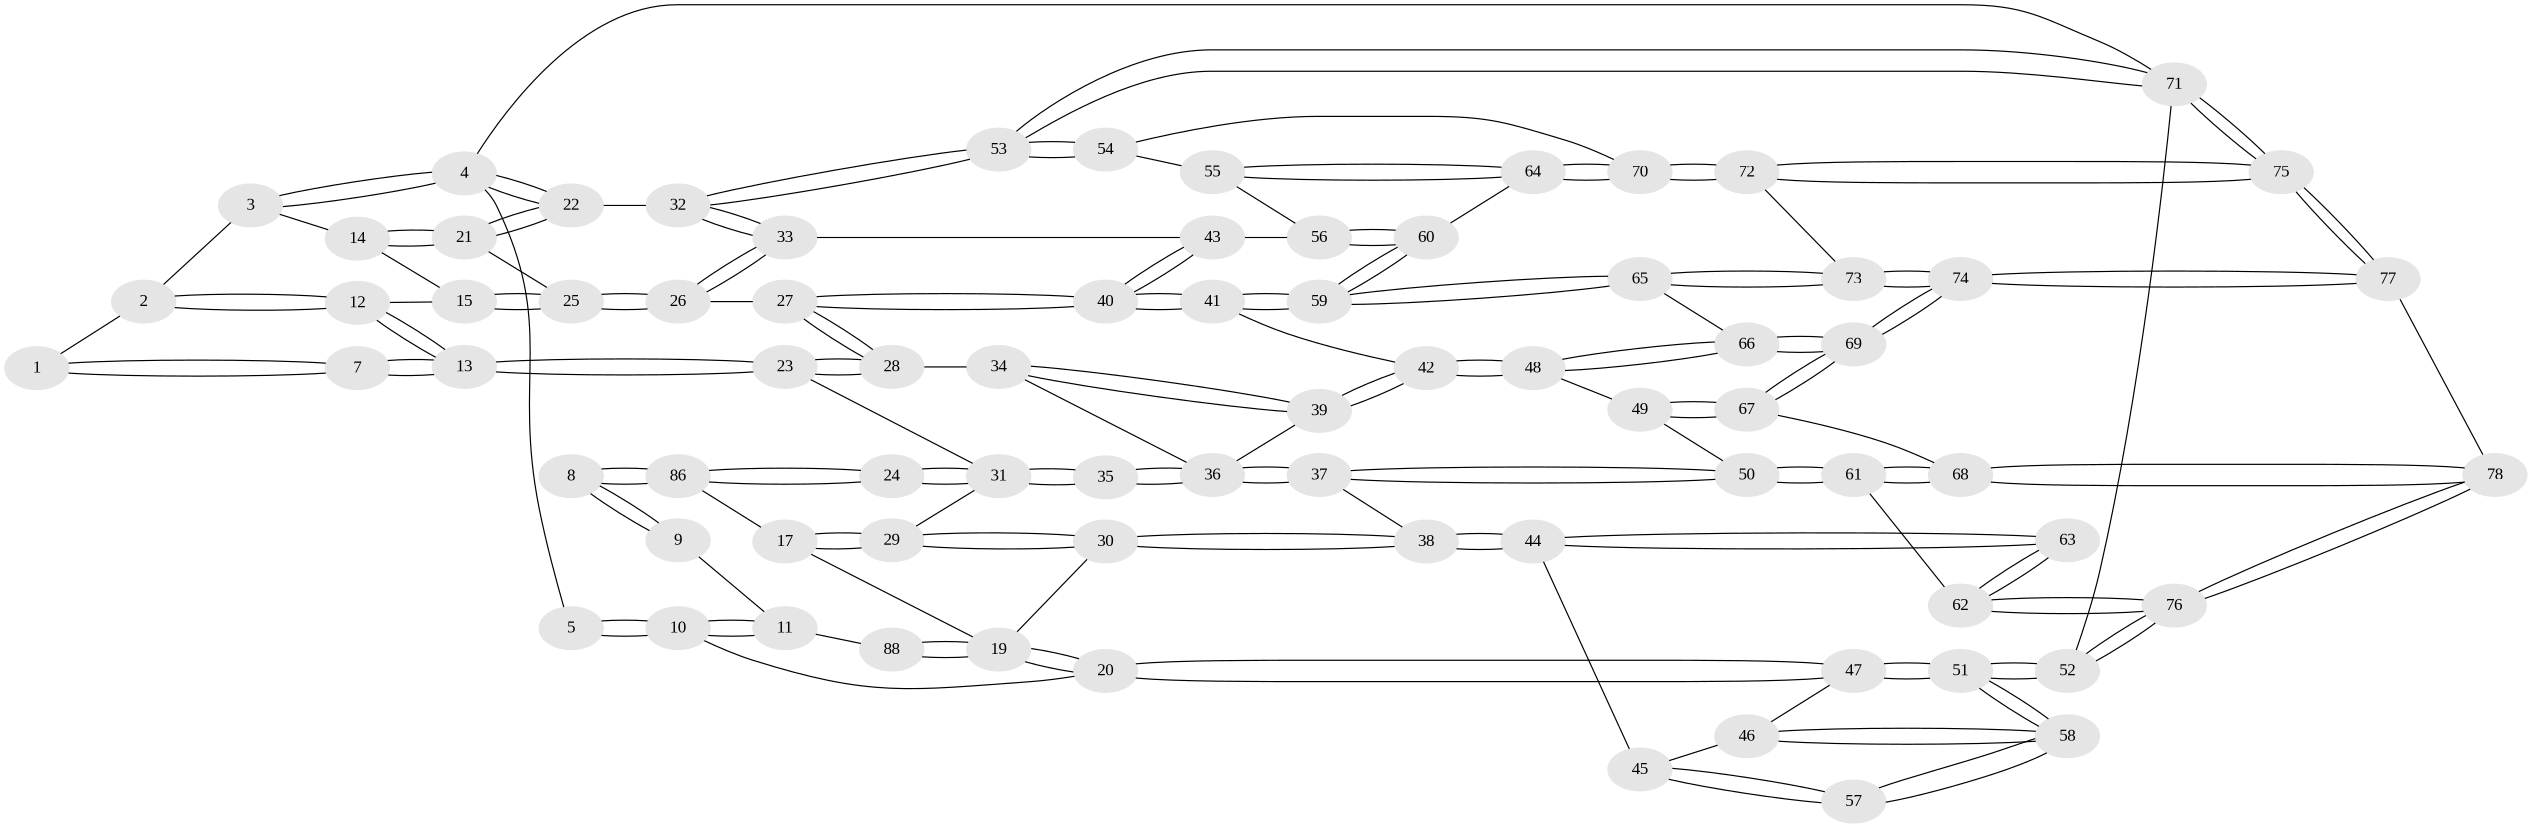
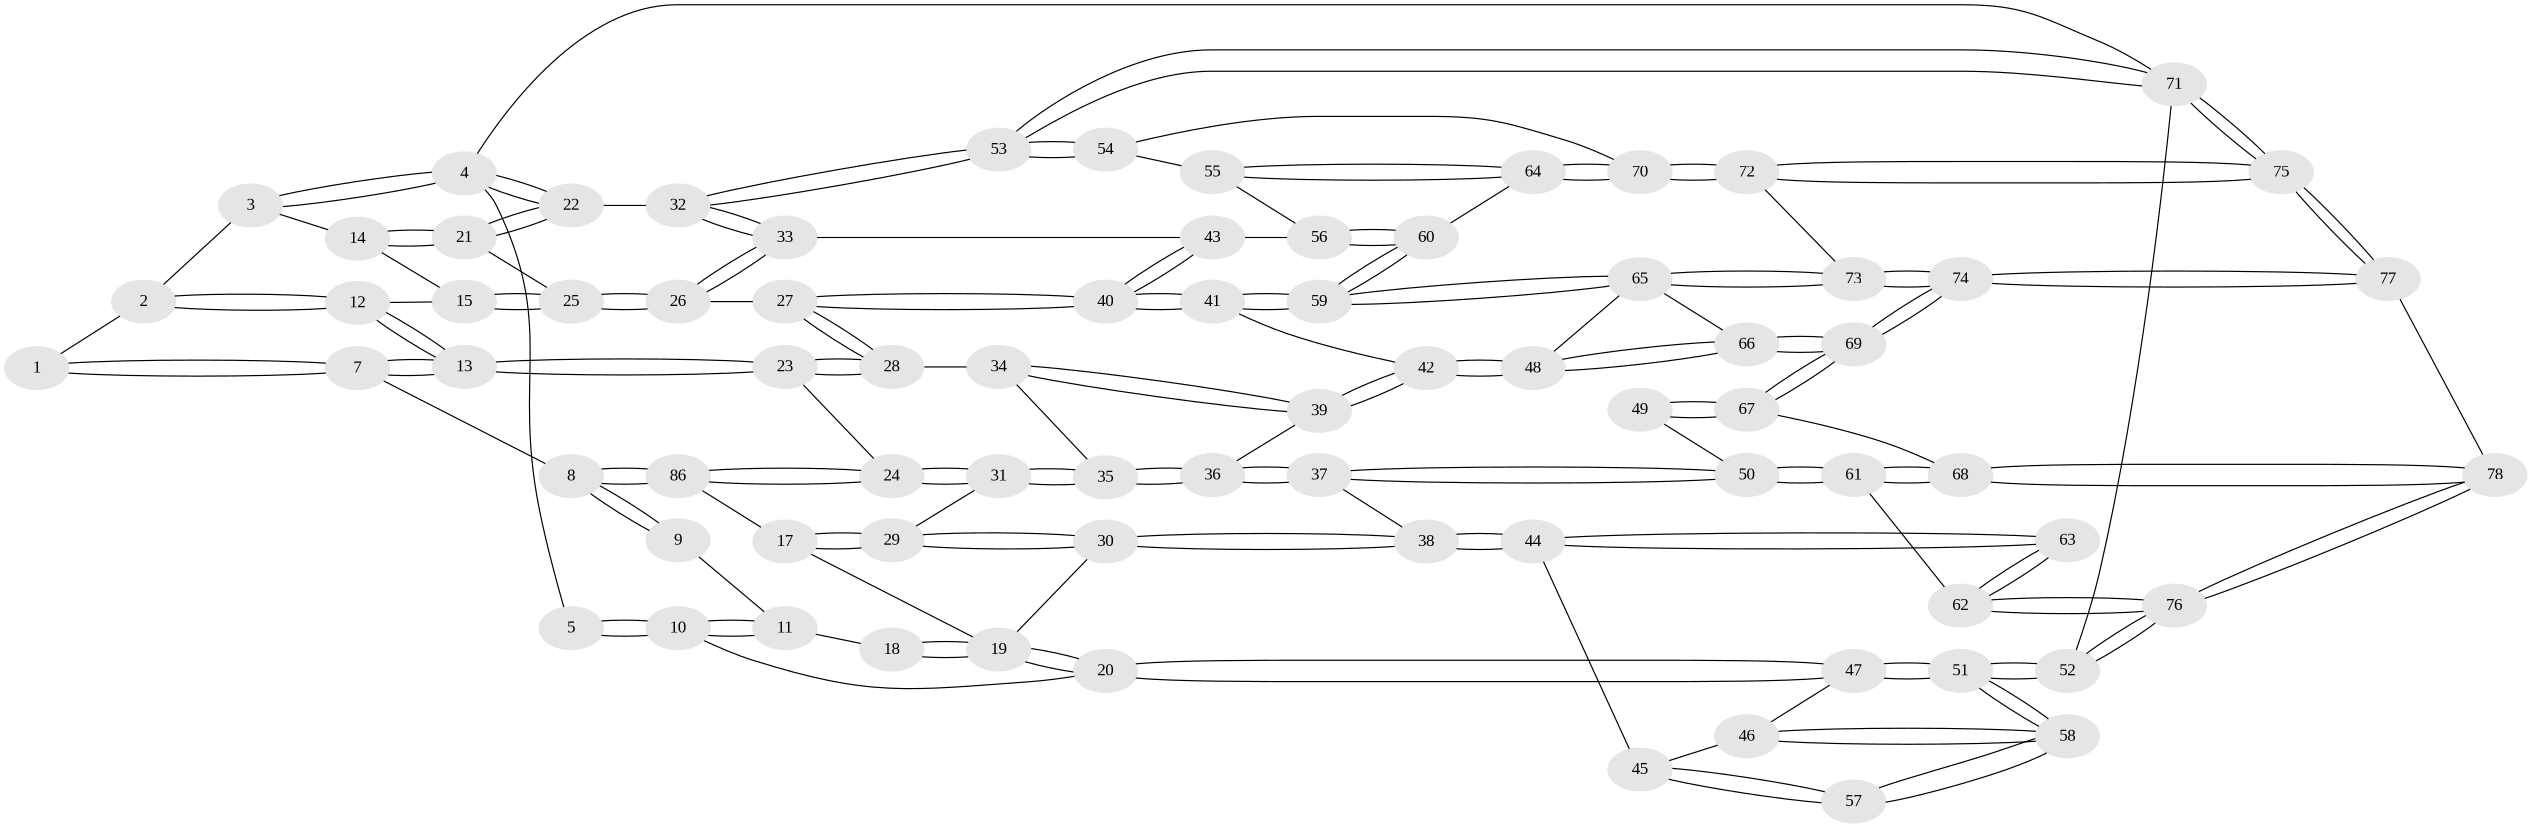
(1587, 389) -> (1587, 324)
(1106, 421) -> (1052, 422)
none -> (464, 422)
(892, 422) -> (839, 422)
(892, 650) -> (892, 650)
